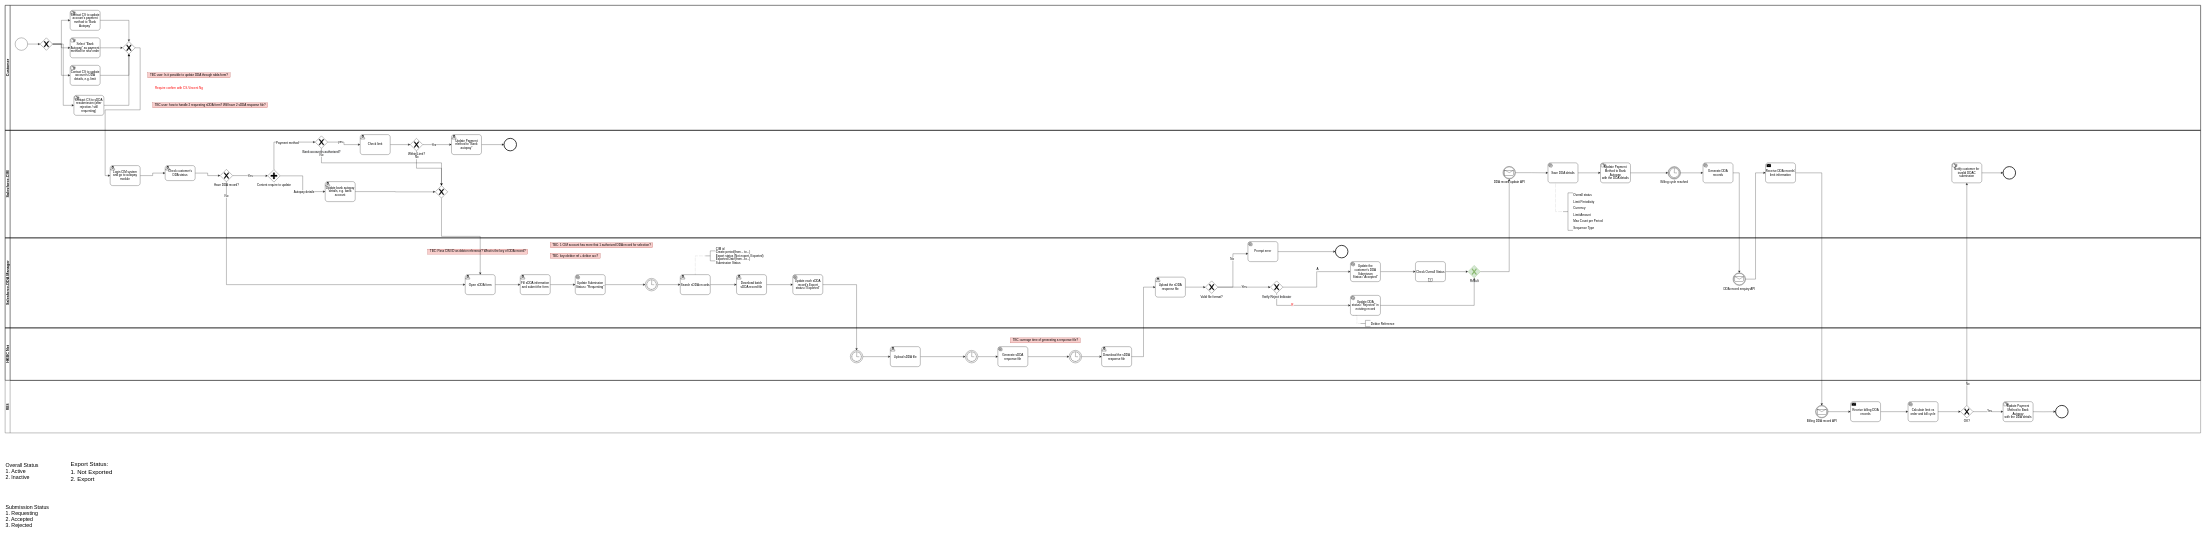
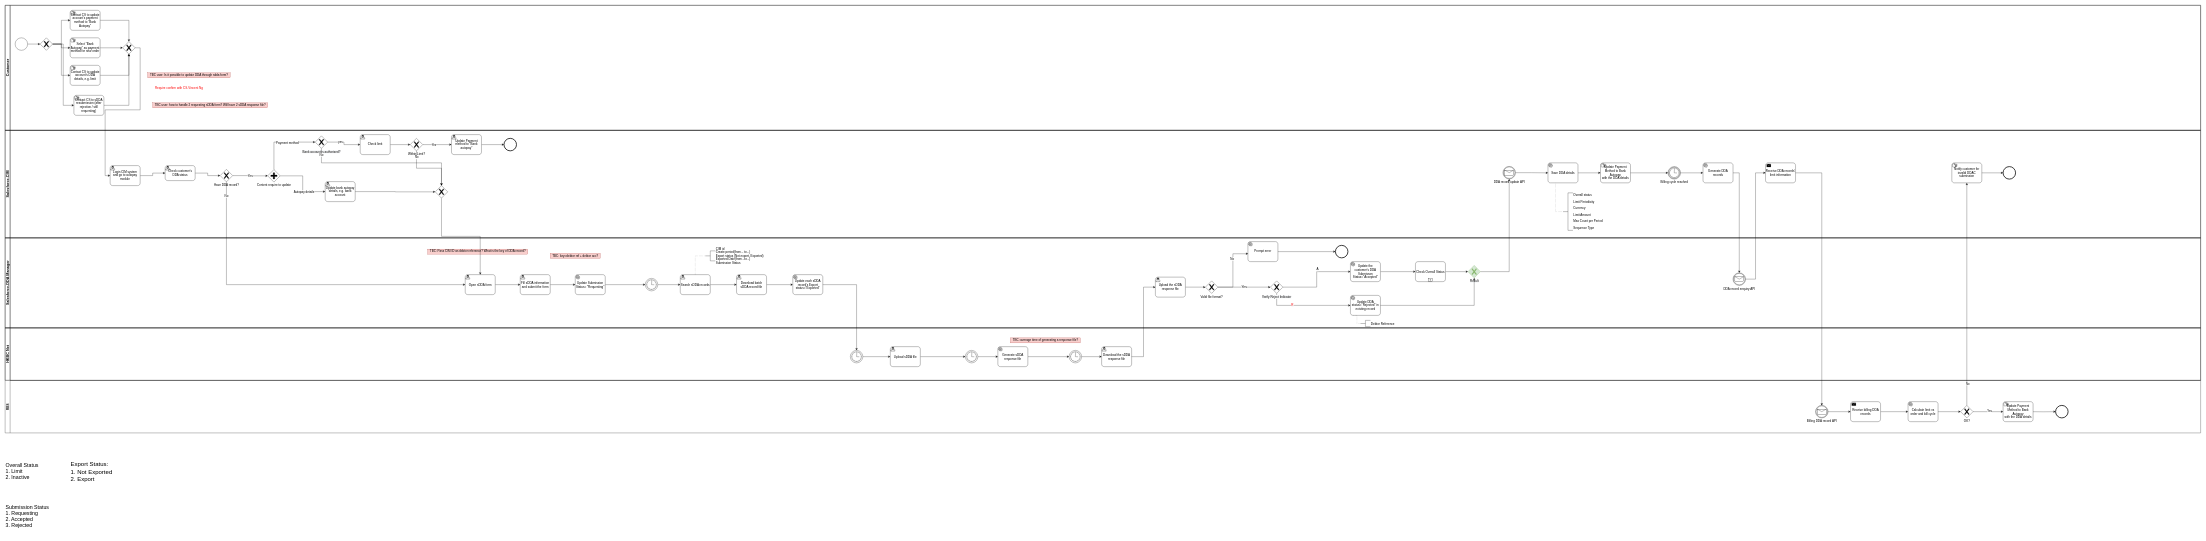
(601, 245) -> none
(24, 474) -> (24, 474)
